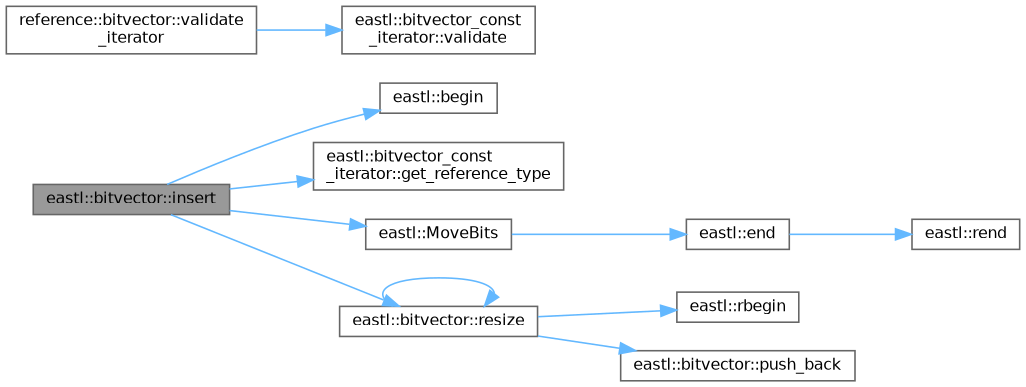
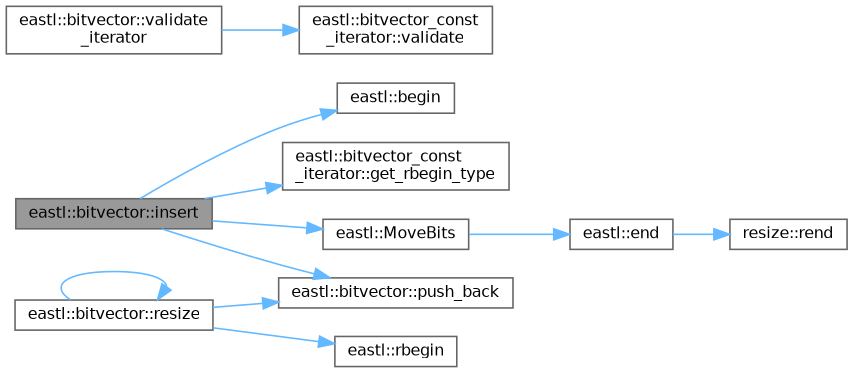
(131, 30) -> (114, 30)
(439, 166) -> (396, 166)
(966, 234) -> (788, 234)
(277, 257) -> (238, 253)
